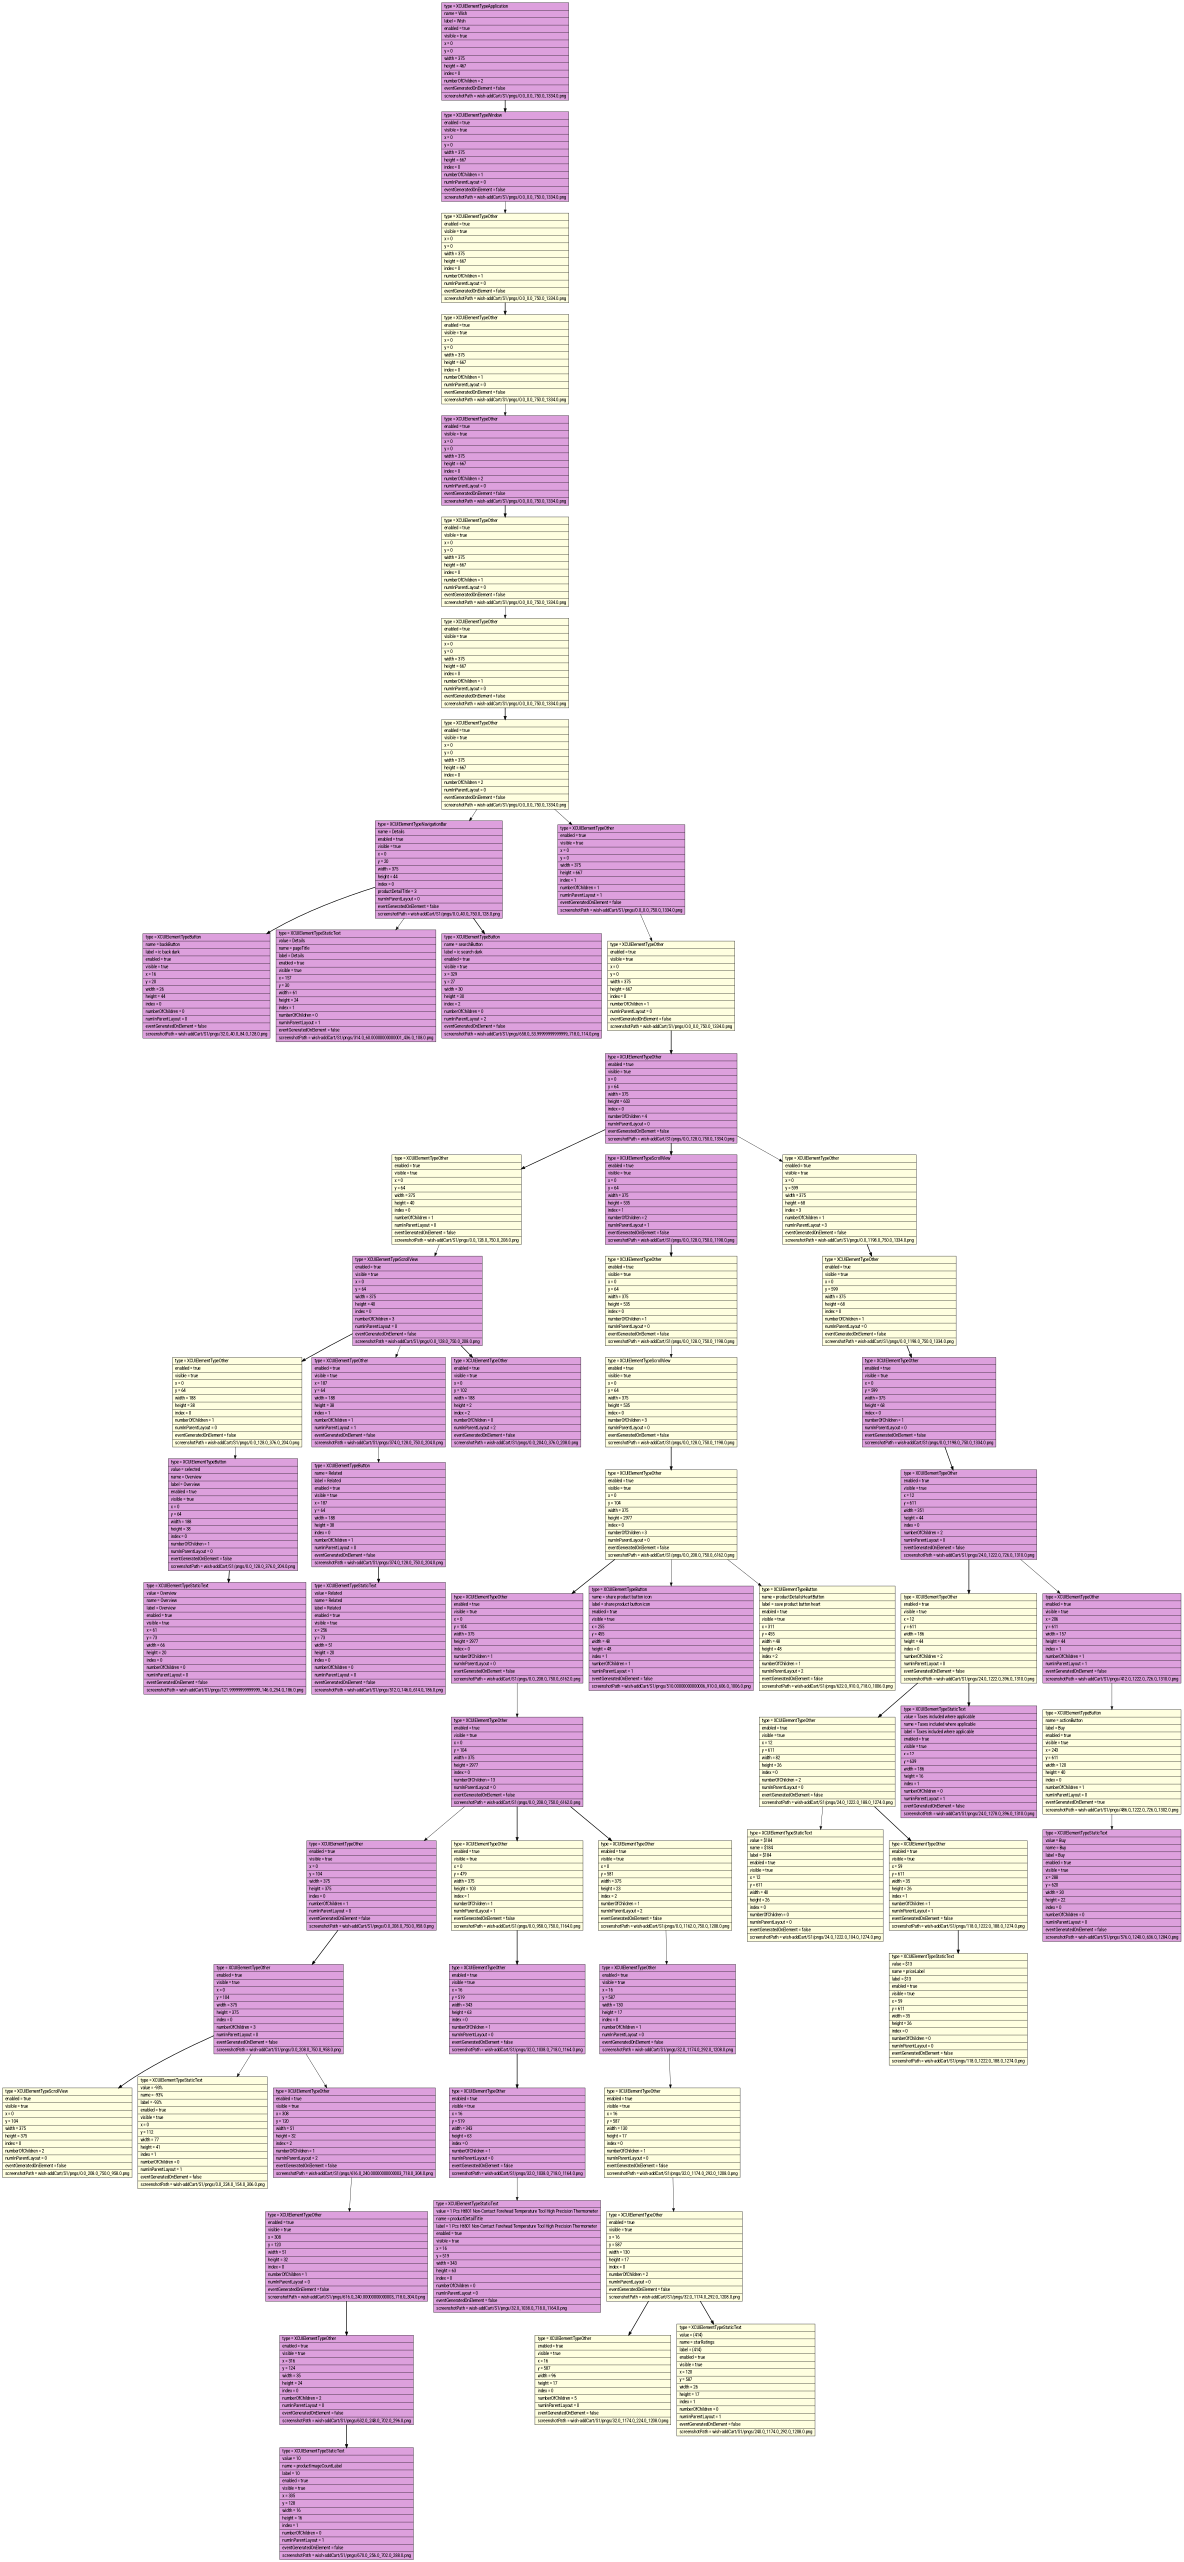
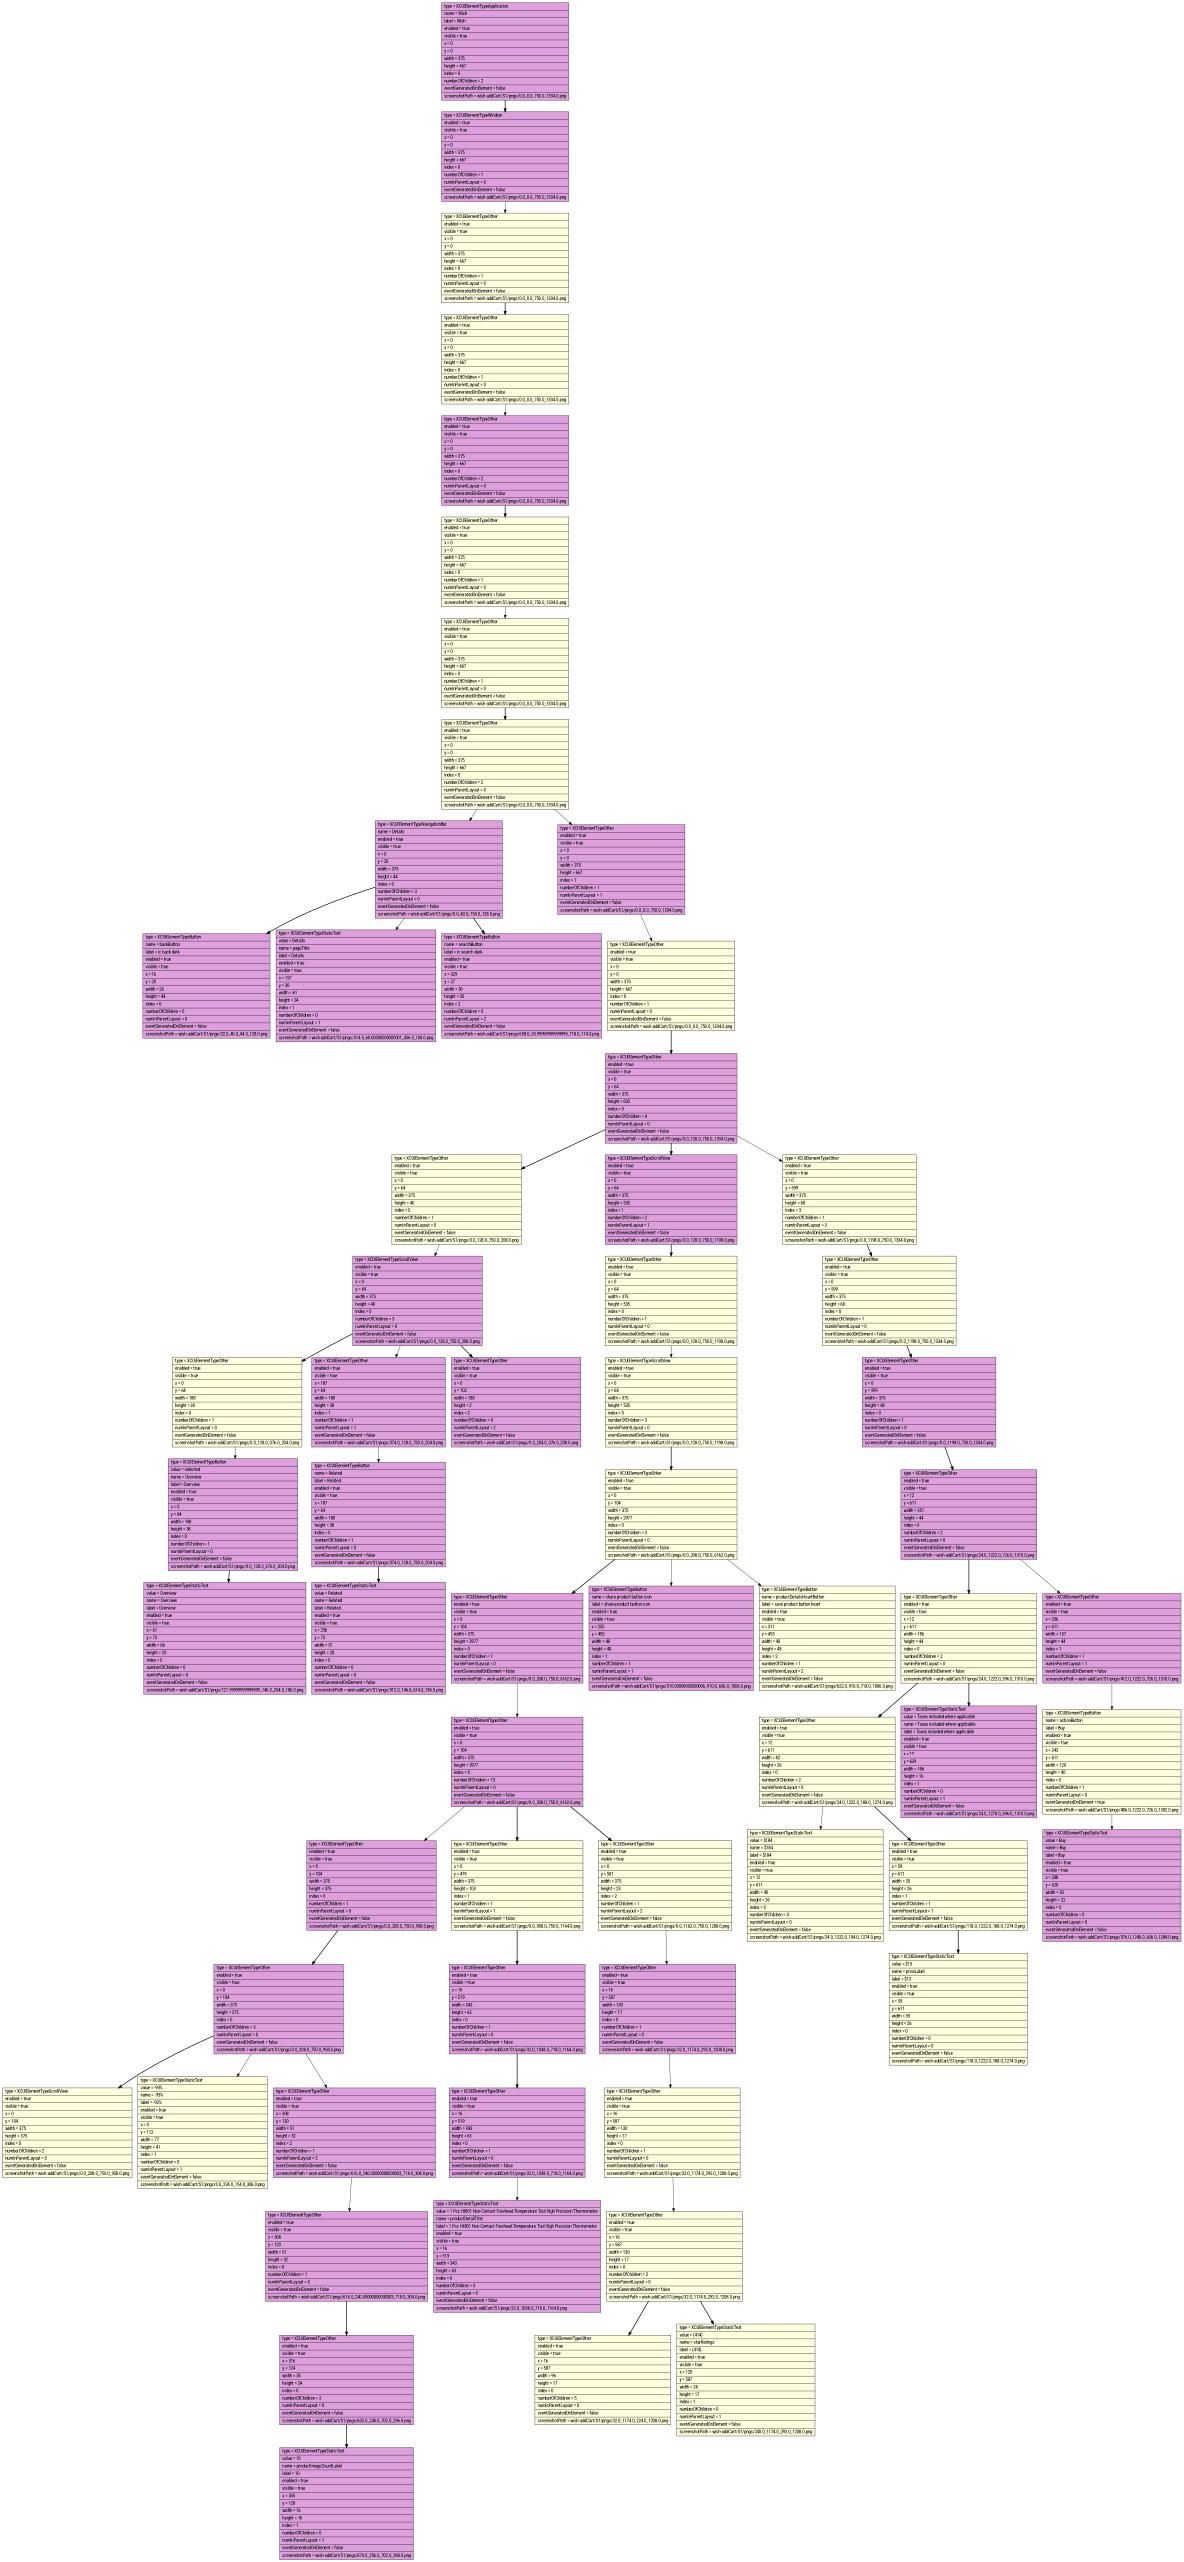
(455, 66) -> (455, 66)
(397, 892) -> (397, 892)
